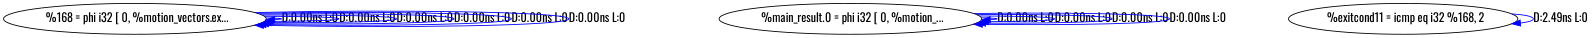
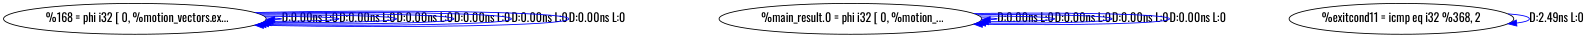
(1403, 19) -> (1401, 19)
